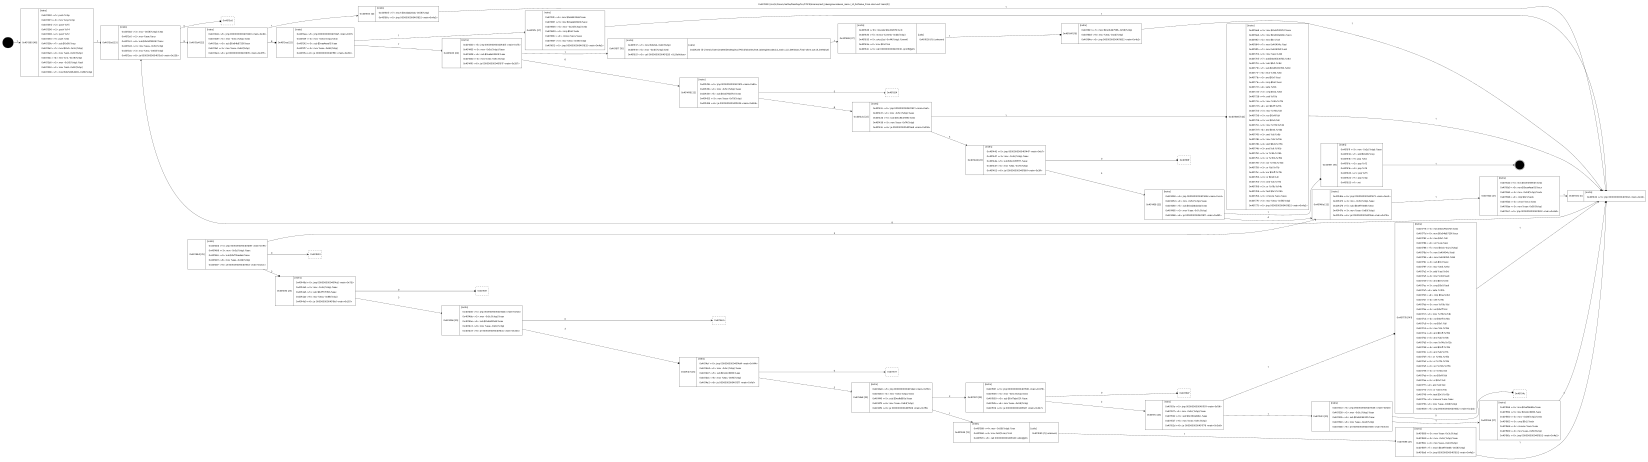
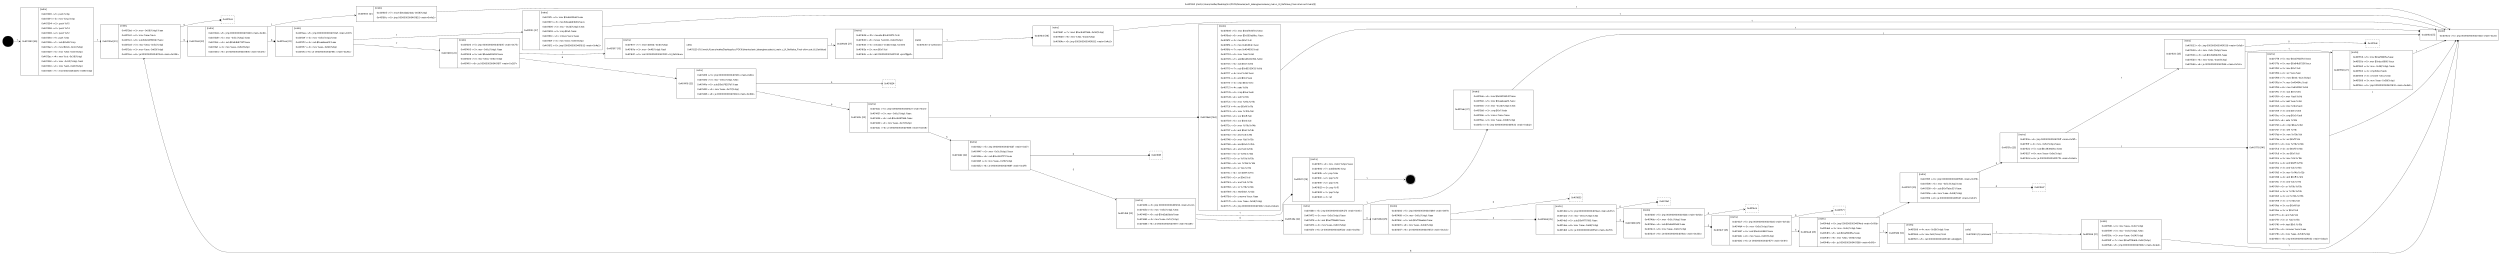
(792, 235) -> (1366, 219)
